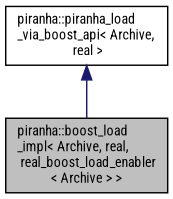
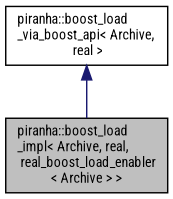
(87, 36) -> (87, 36)
